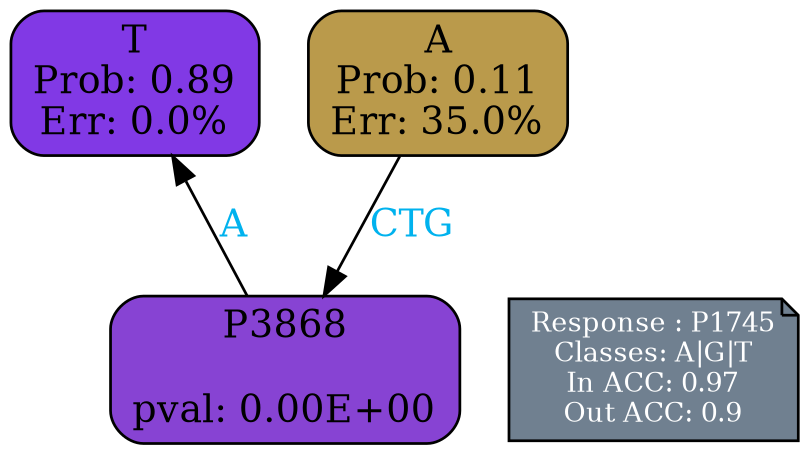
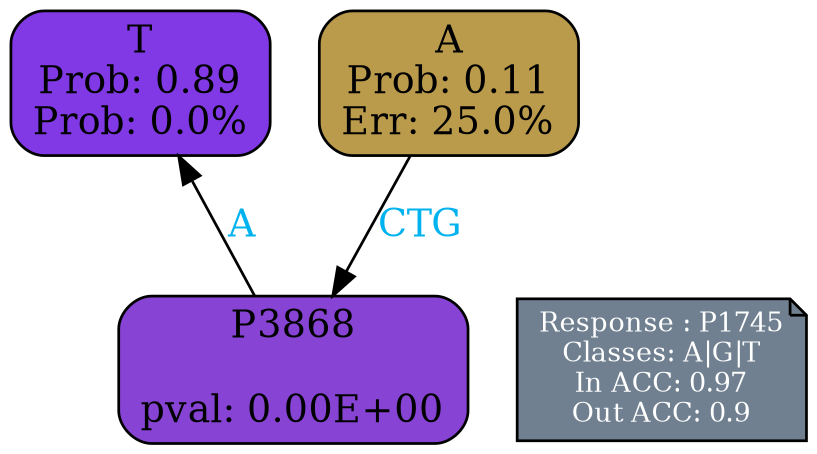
(135, 83) -> (141, 83)
(438, 83) -> (449, 83)
